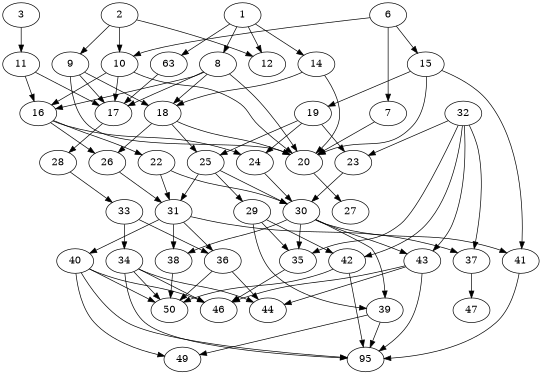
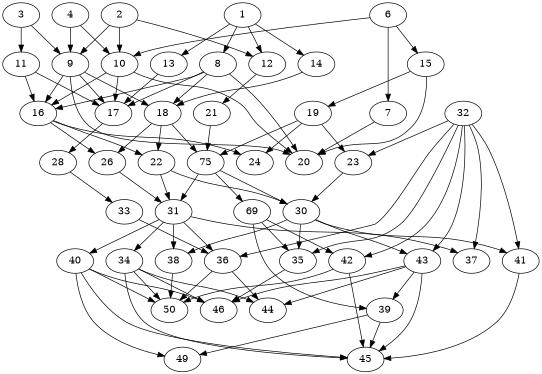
none -> (70, 15)
none -> (43, 37)
(169, 64) -> (169, 64)
none -> (55, 87)
none -> (212, 113)
(340, 113) -> none
(230, 137) -> (160, 134)
(509, 141) -> (501, 180)
(206, 163) -> (206, 163)
(276, 185) -> none
(252, 212) -> (252, 212)
(351, 212) -> none
none -> (373, 225)
(124, 232) -> (151, 234)
(366, 245) -> (406, 283)
(472, 310) -> none
(366, 359) -> (366, 359)
